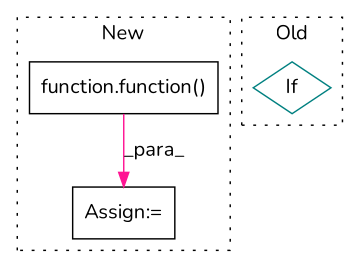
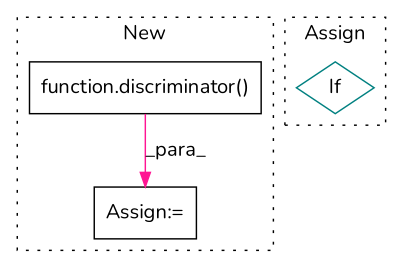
(292, 34) -> (335, 34)
(124, 88) -> (145, 88)
